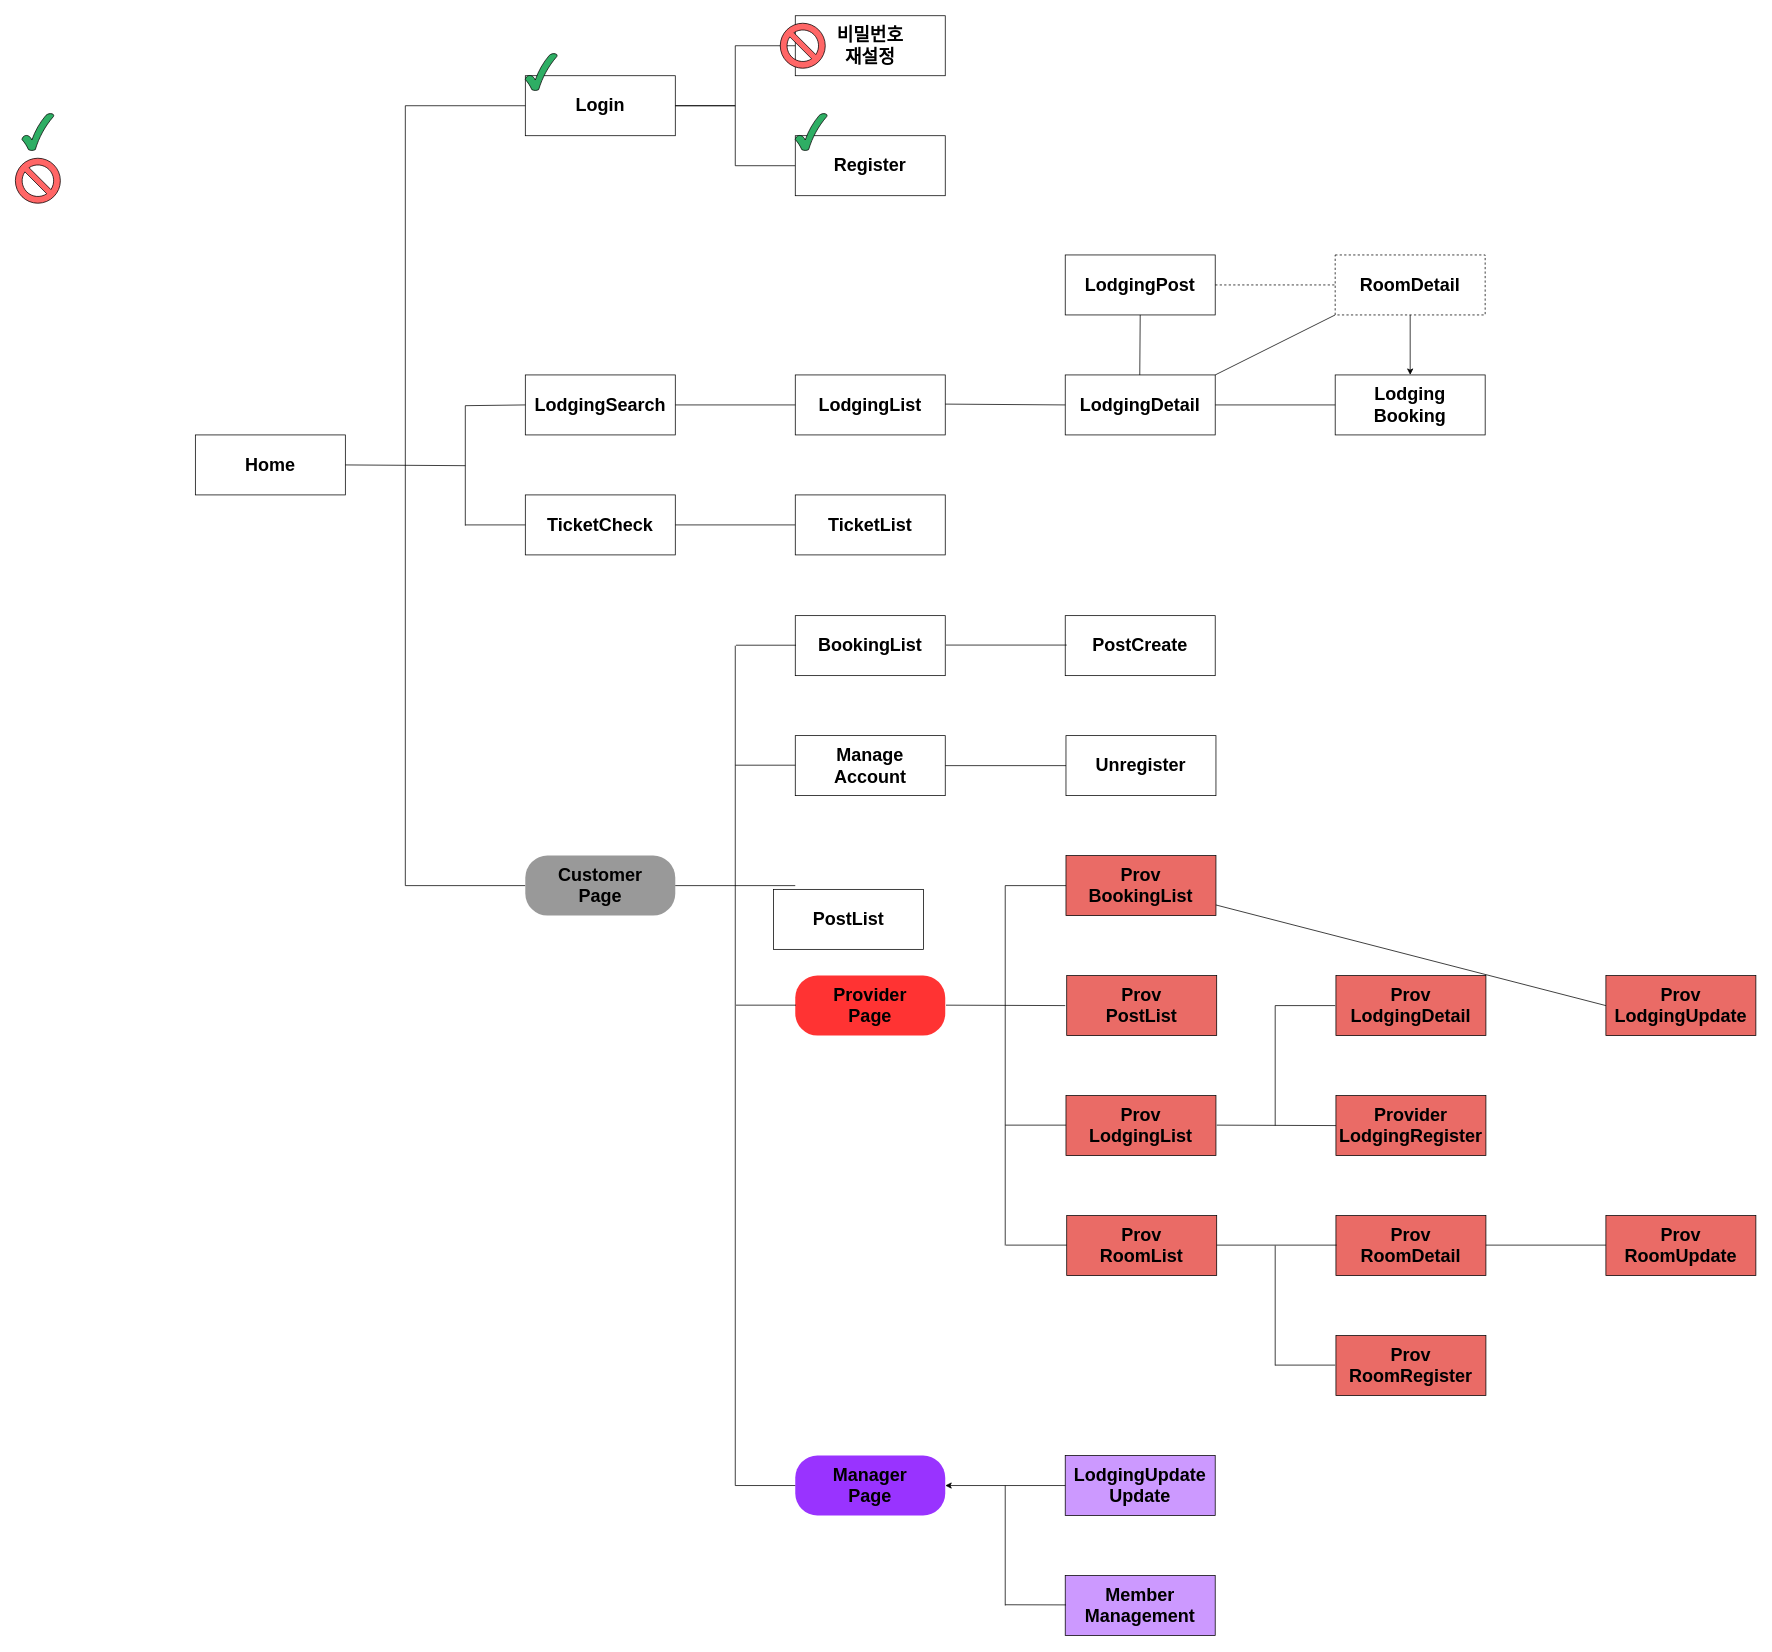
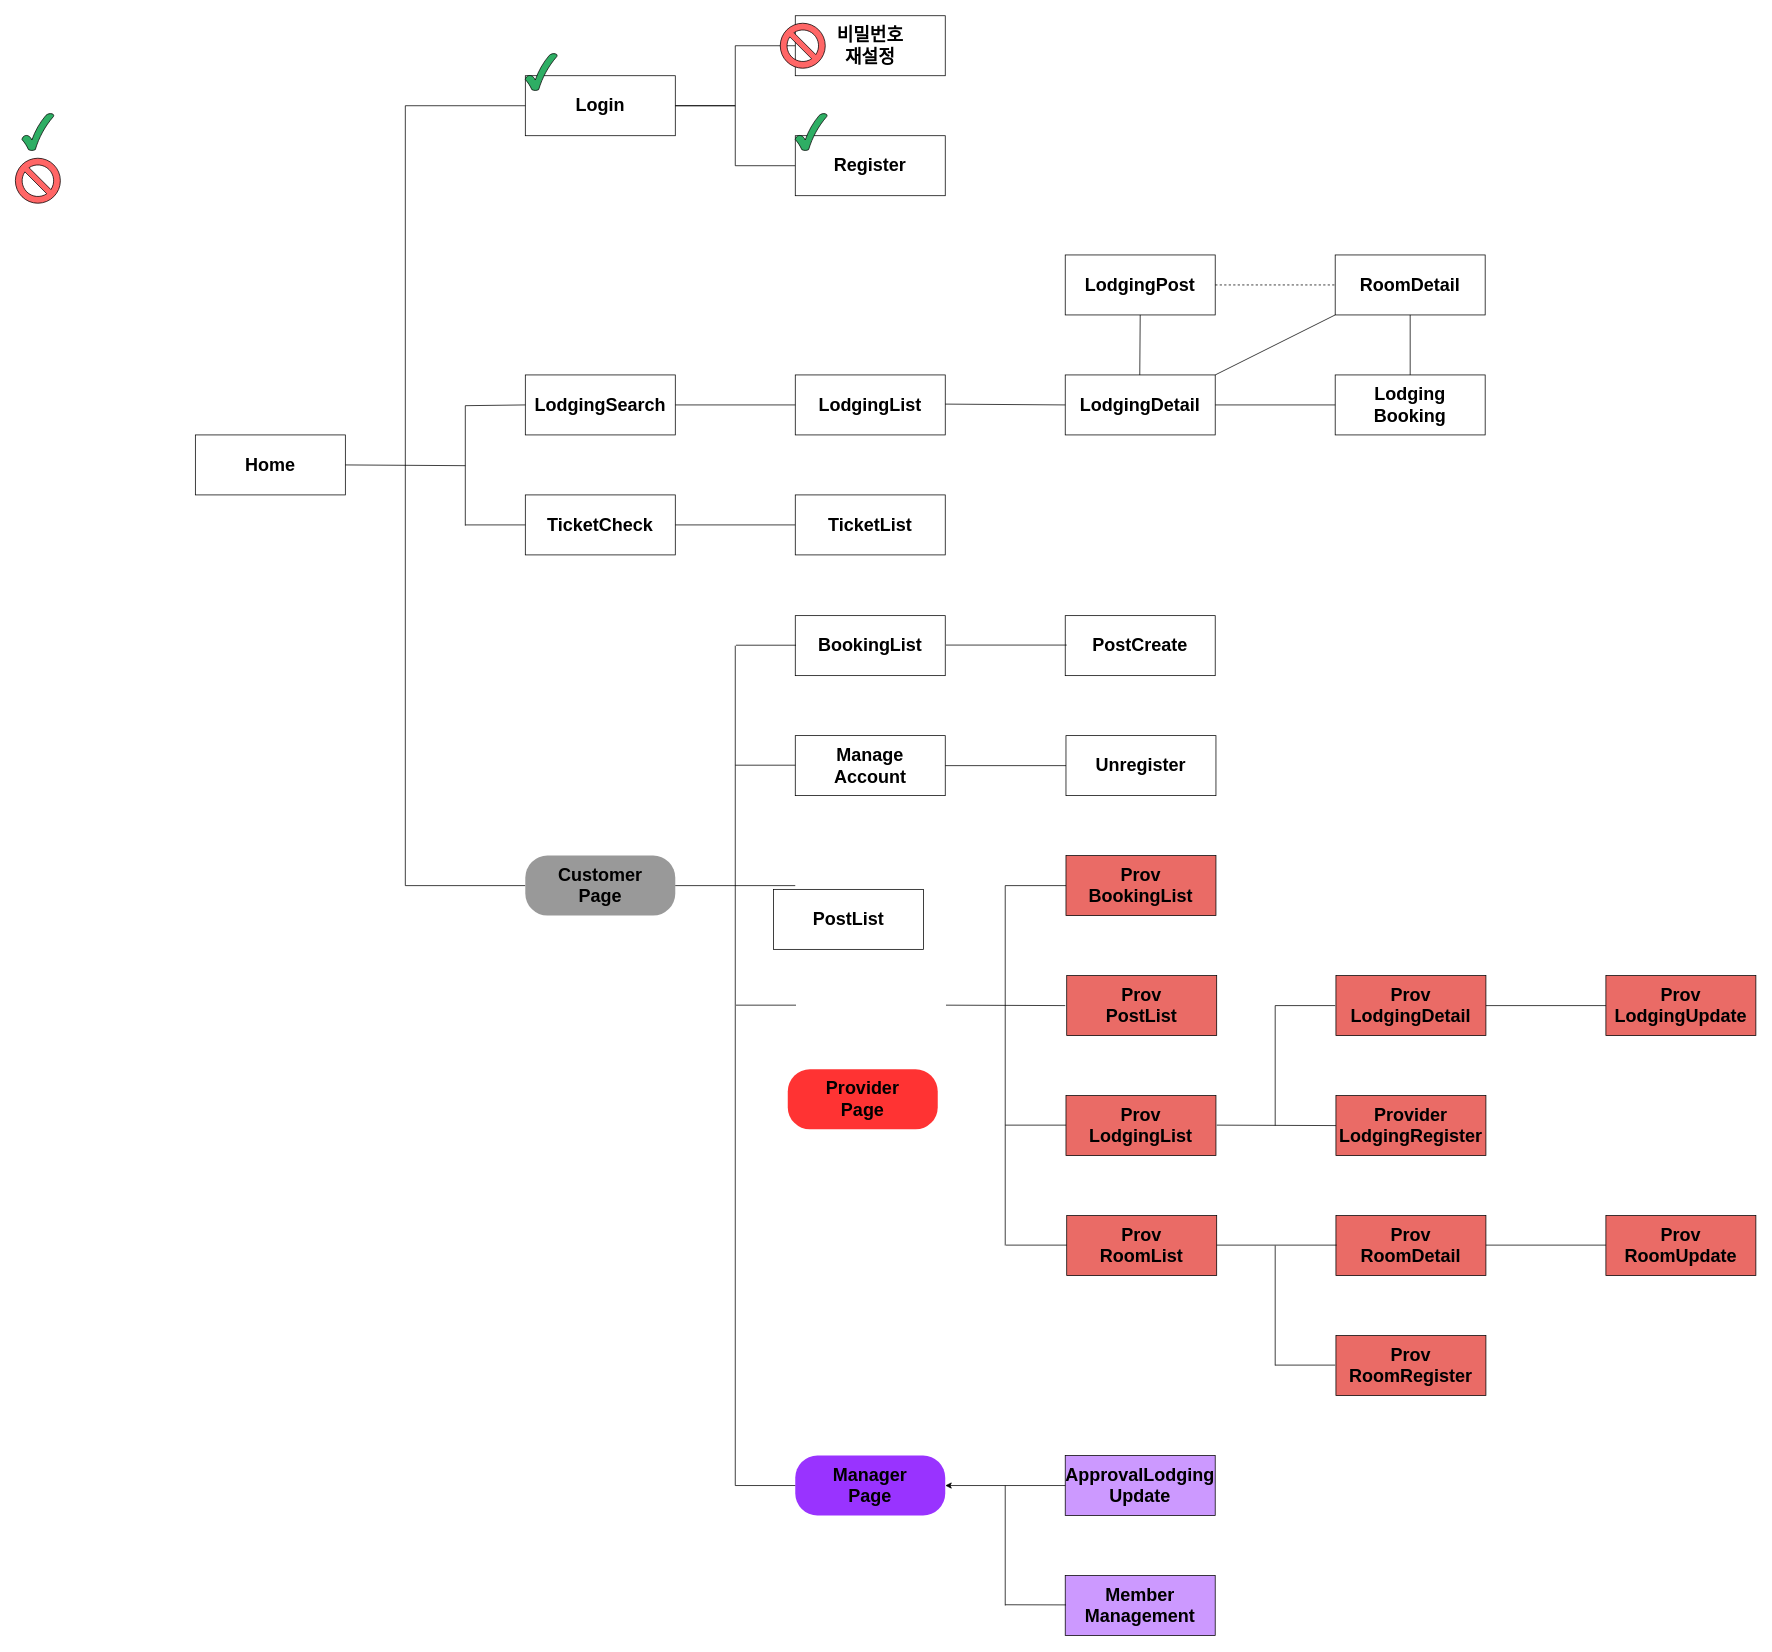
(1410, 285) -> (1410, 285)
(1410, 368) -> (1410, 370)
(1411, 955) -> (1546, 1005)
(870, 1005) -> (863, 1099)
(1140, 1485) -> (1140, 1485)
